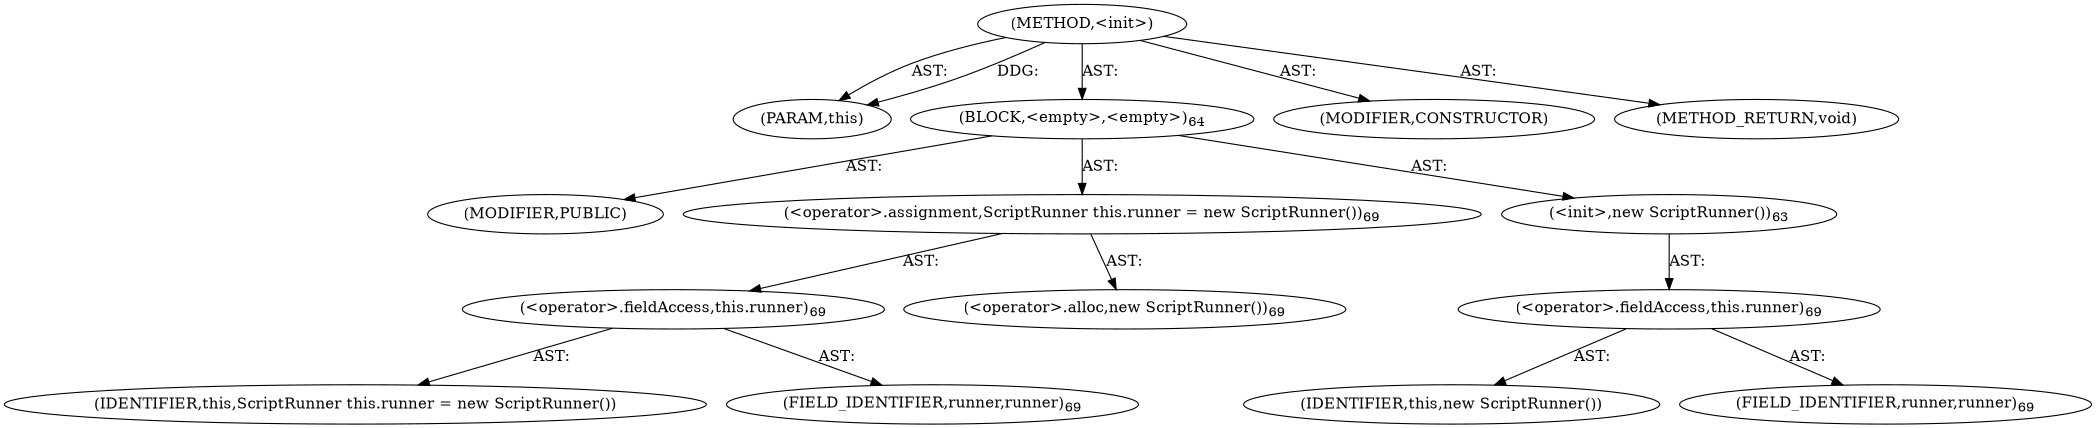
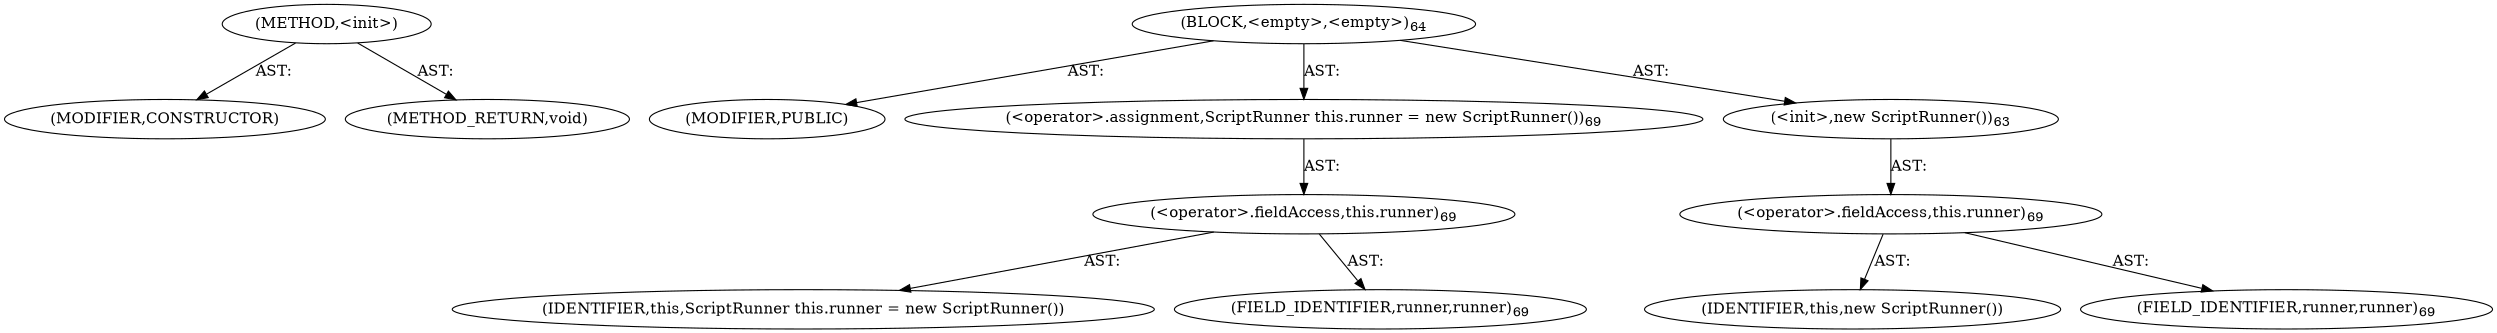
(1082, 66) -> none
(812, 119) -> none
(1125, 309) -> none
